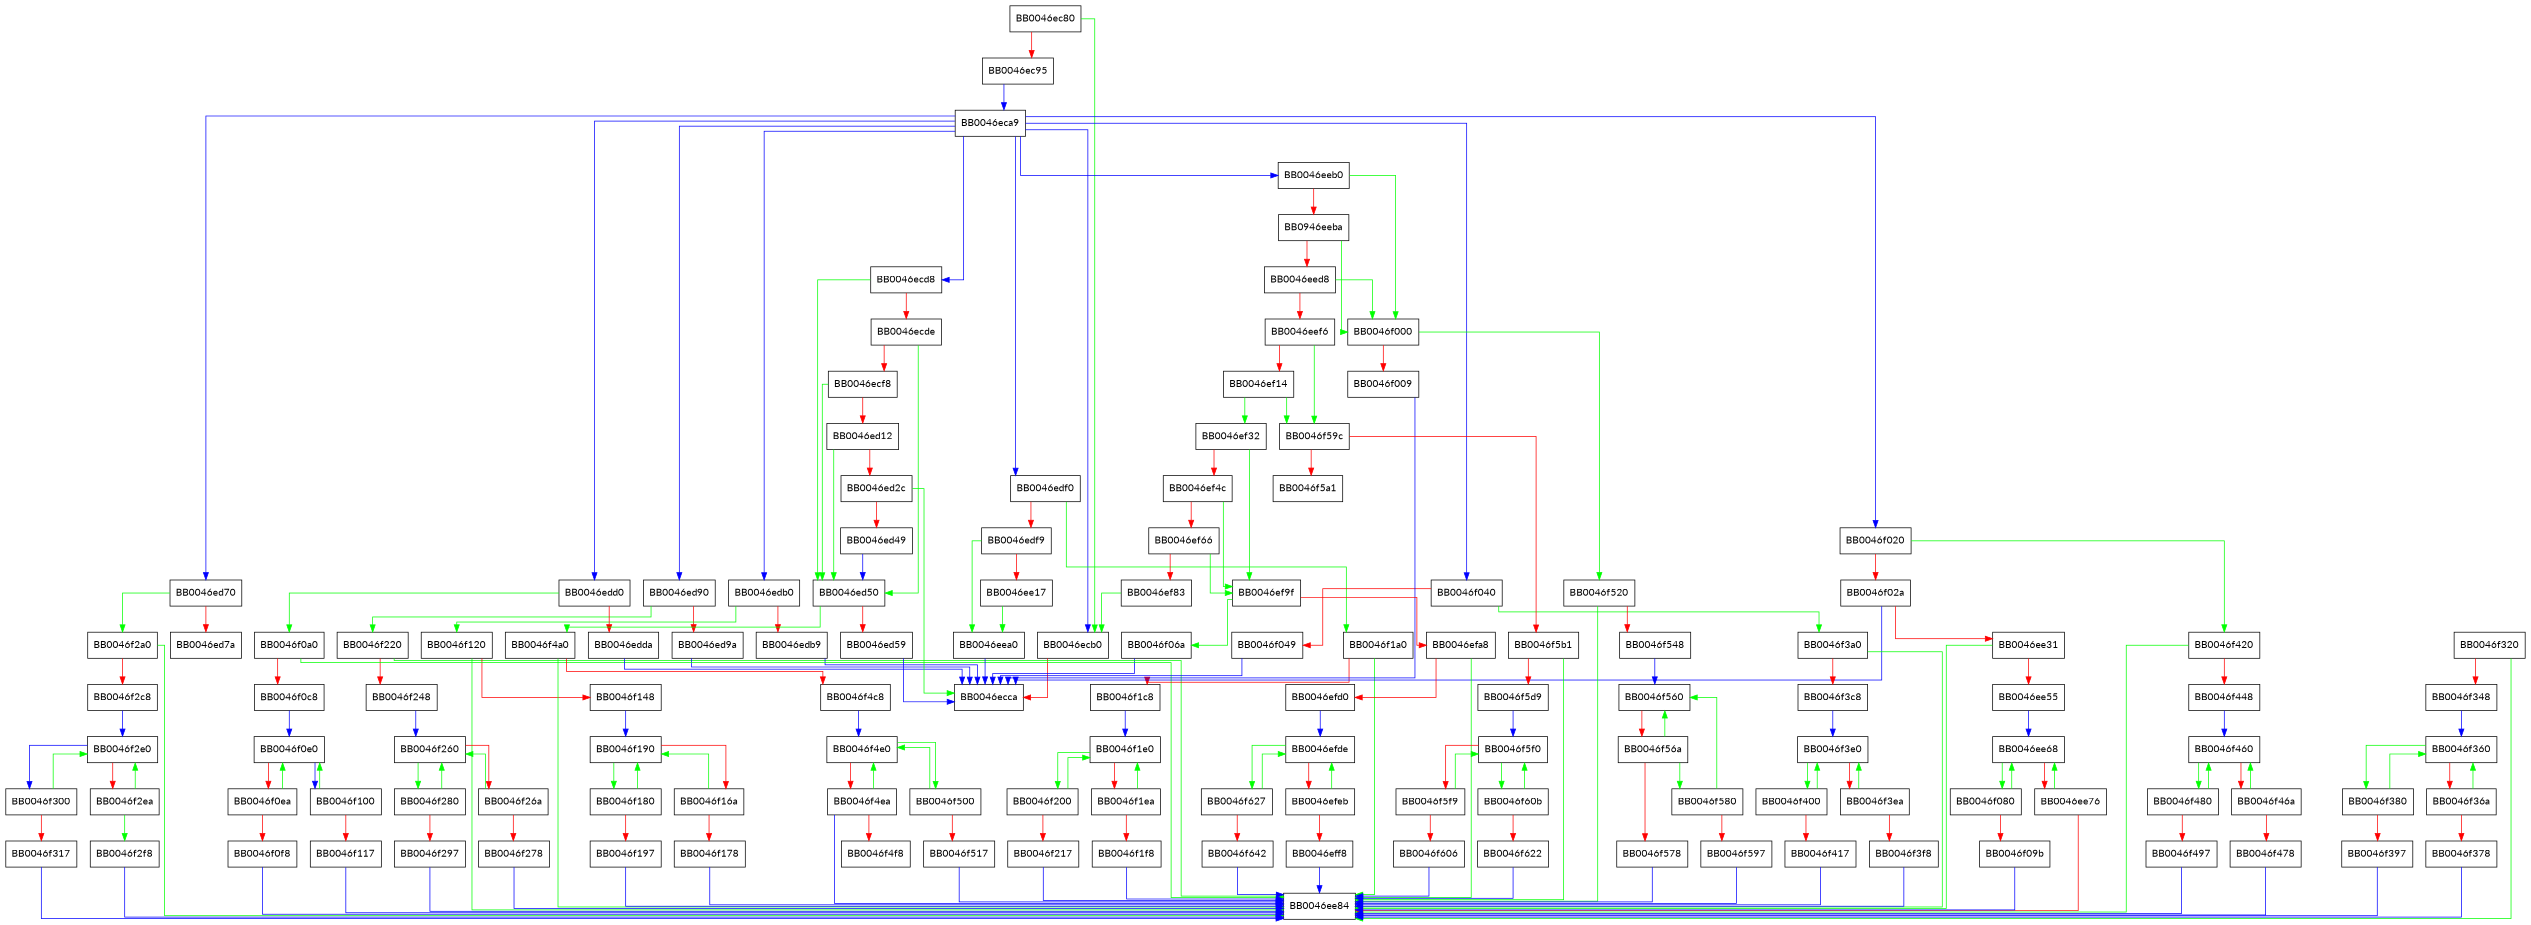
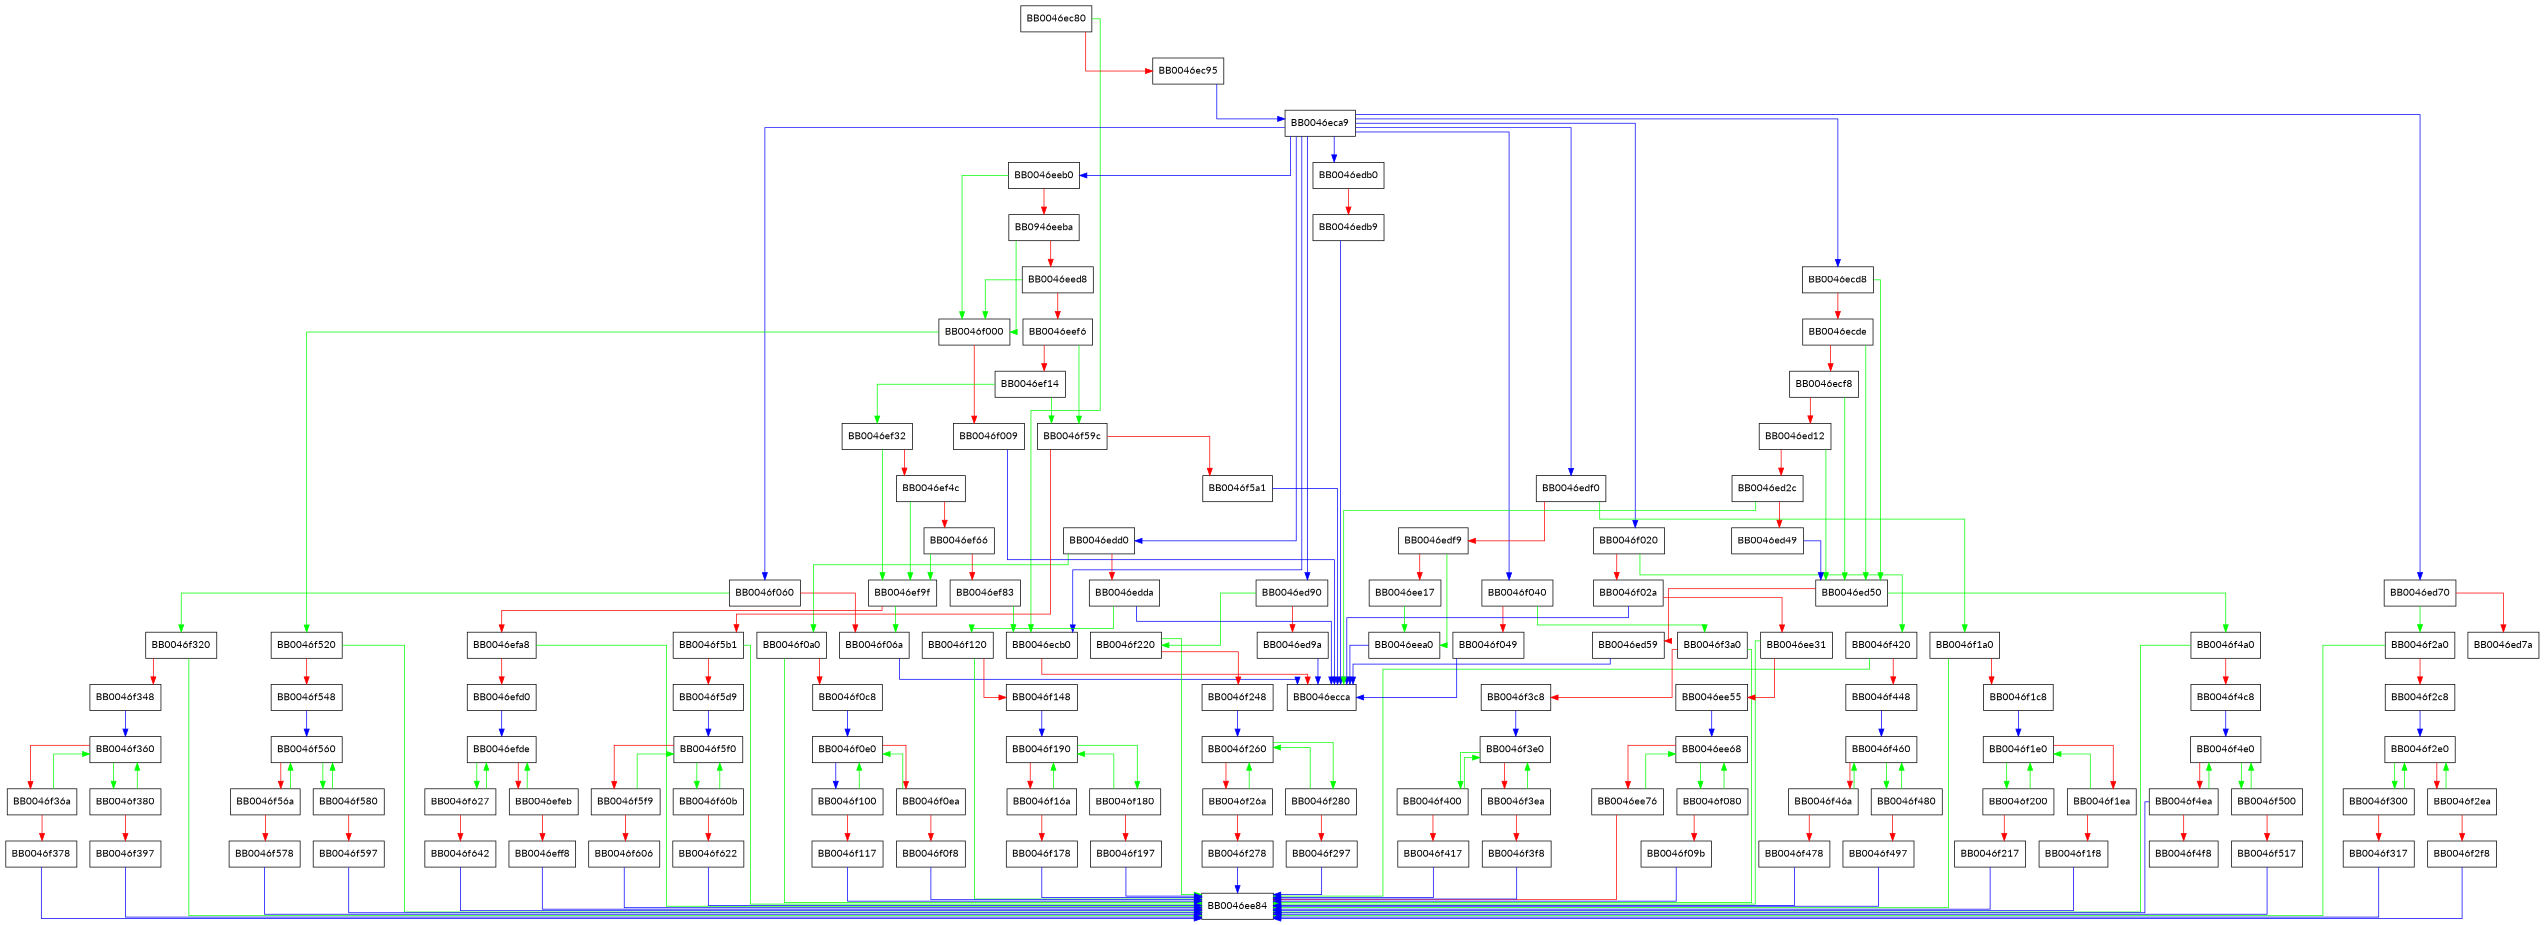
none -> (1336, 489)
none -> (765, 593)
(603, 622) -> (1054, 629)
(40, 745) -> (2395, 772)
(1680, 772) -> (323, 772)
(125, 824) -> (2462, 824)
